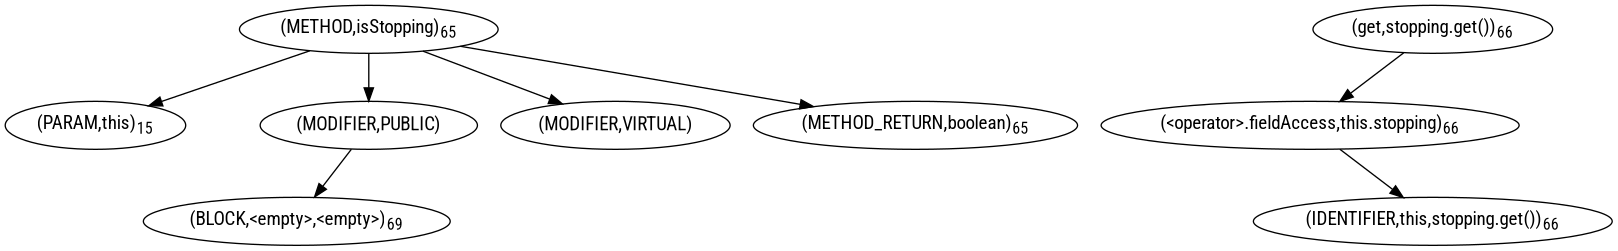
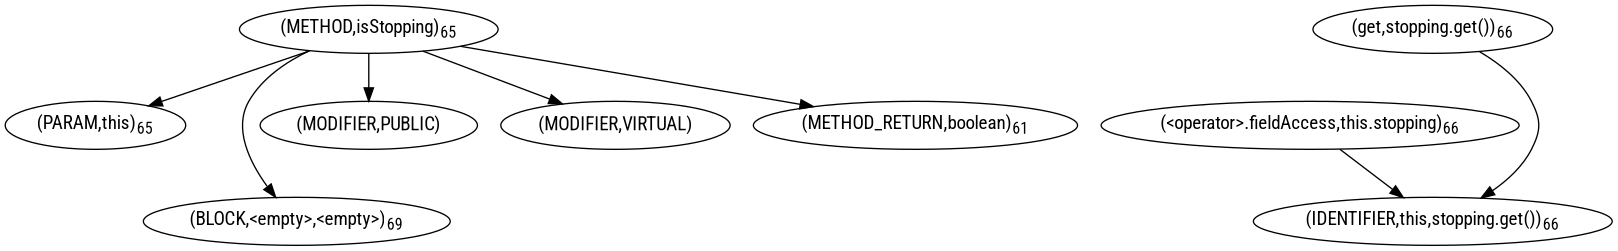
(1377, 73) -> (1538, 118)
(145, 123) -> (145, 123)
(1021, 123) -> (1021, 123)
(337, 168) -> (247, 107)
